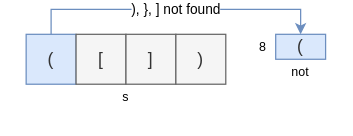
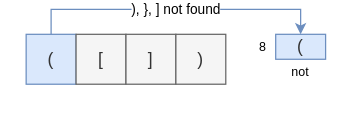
(126, 97) -> none
